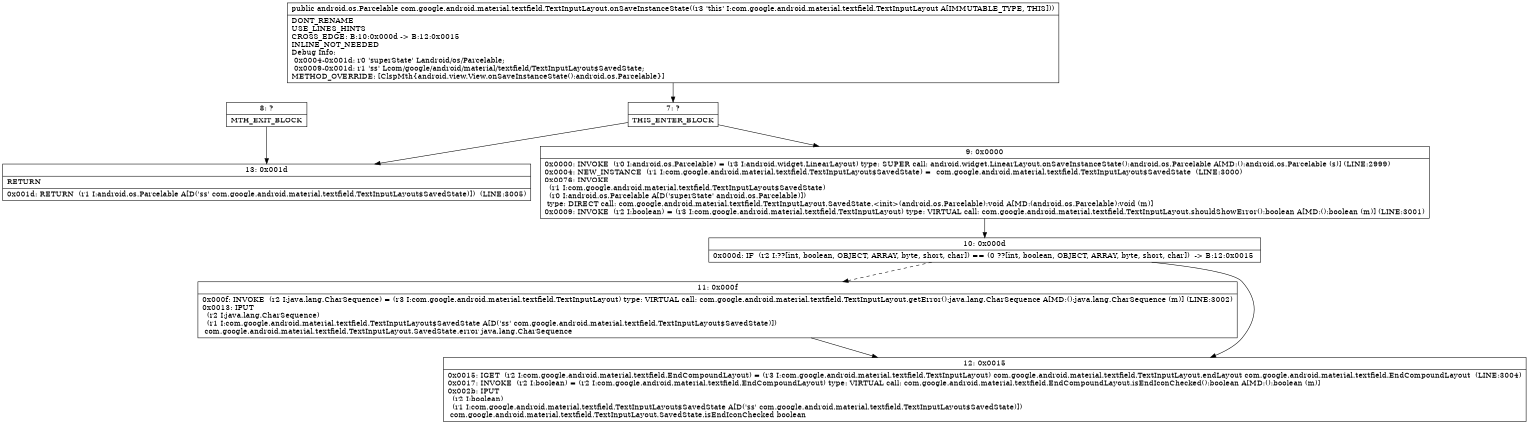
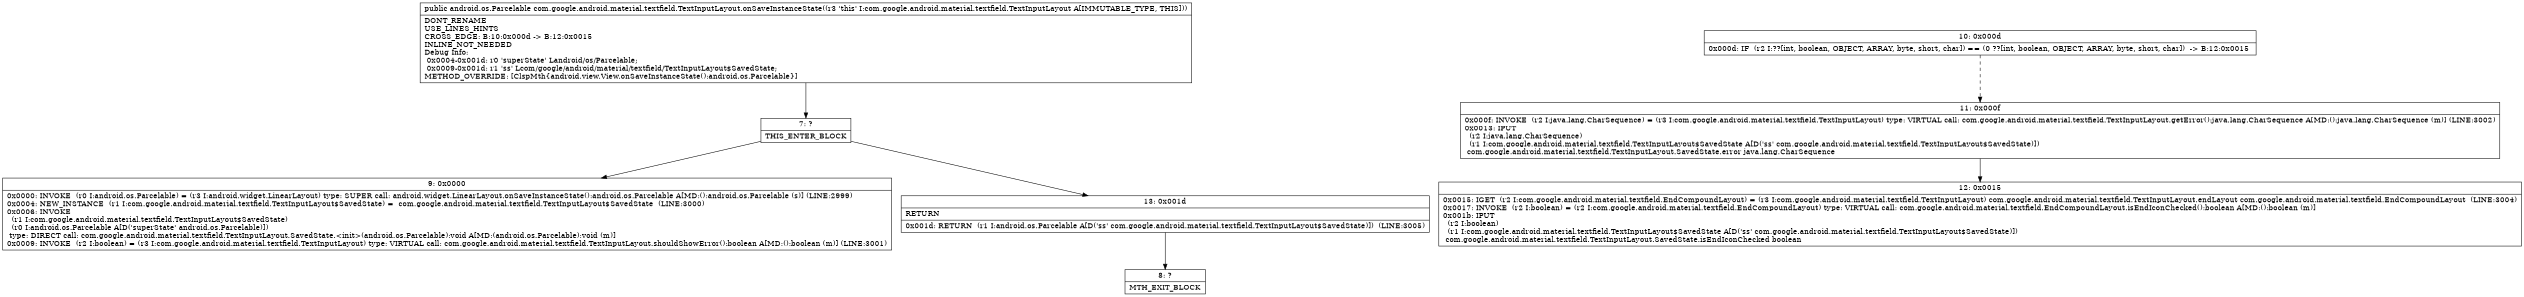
(267, 143) -> (1165, 248)
(579, 180) -> (42, 212)
(985, 225) -> none
(1242, 282) -> none
(476, 391) -> (1471, 216)
